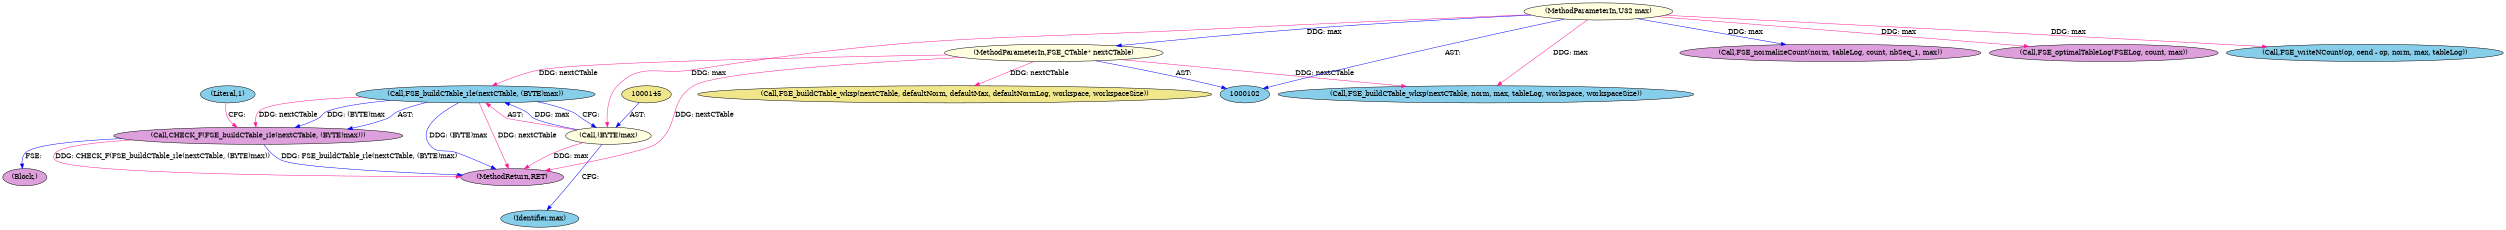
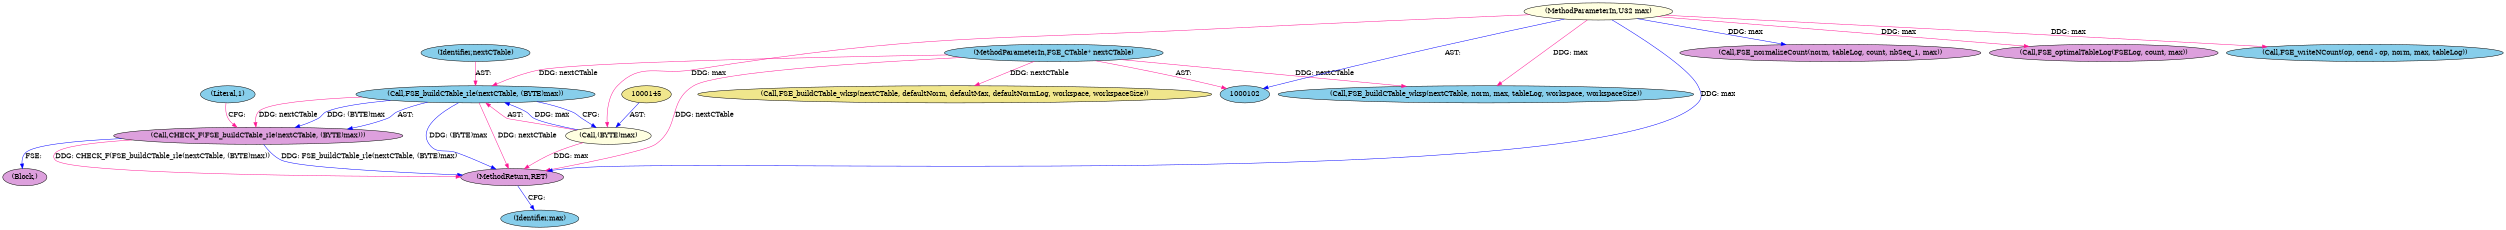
(1326, 27) -> (1193, 164)
none -> (476, 53)
(1054, 53) -> (1054, 53)
(1159, 73) -> (1159, 73)
(576, 176) -> (525, 196)
